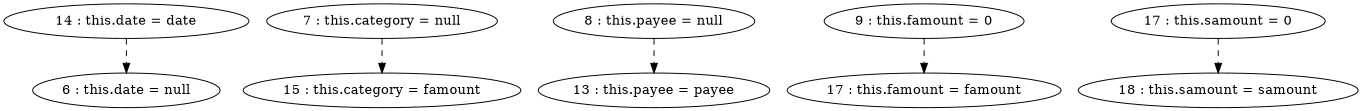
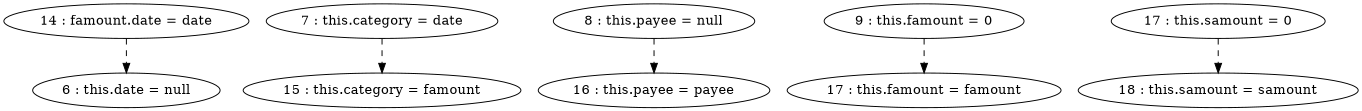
(126, 21) -> (126, 21)
(382, 21) -> (382, 21)
(654, 90) -> (654, 90)
